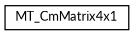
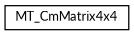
(67, 18) -> (67, 18)
